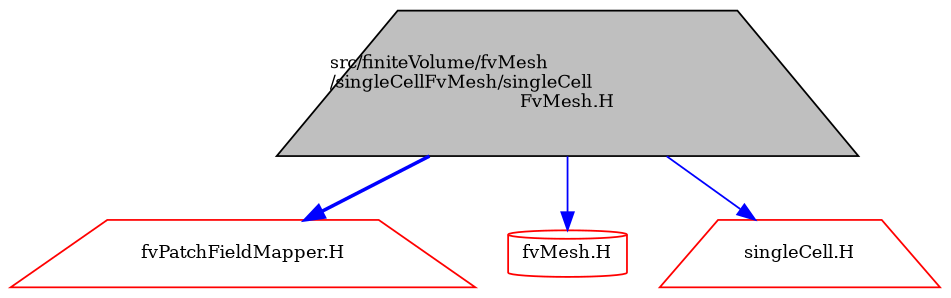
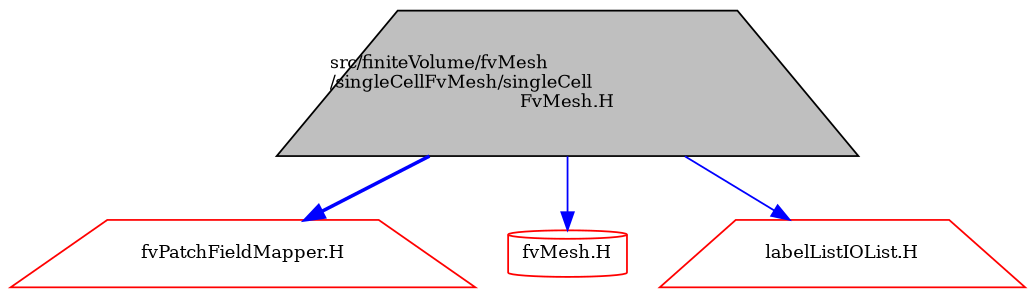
(800, 254) -> (842, 254)
